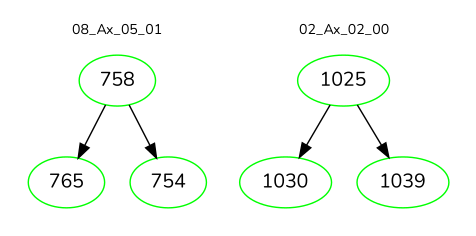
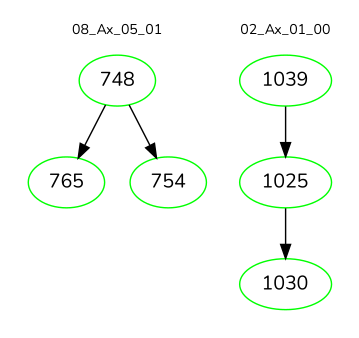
(344, 30) -> (286, 30)
(117, 81) -> (117, 81)
(369, 125) -> (286, 125)
